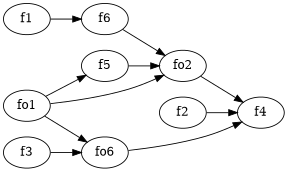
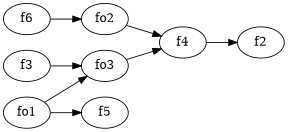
(27, 19) -> none
(140, 66) -> none
(104, 95) -> none
(218, 113) -> (218, 42)
(105, 153) -> (105, 66)
